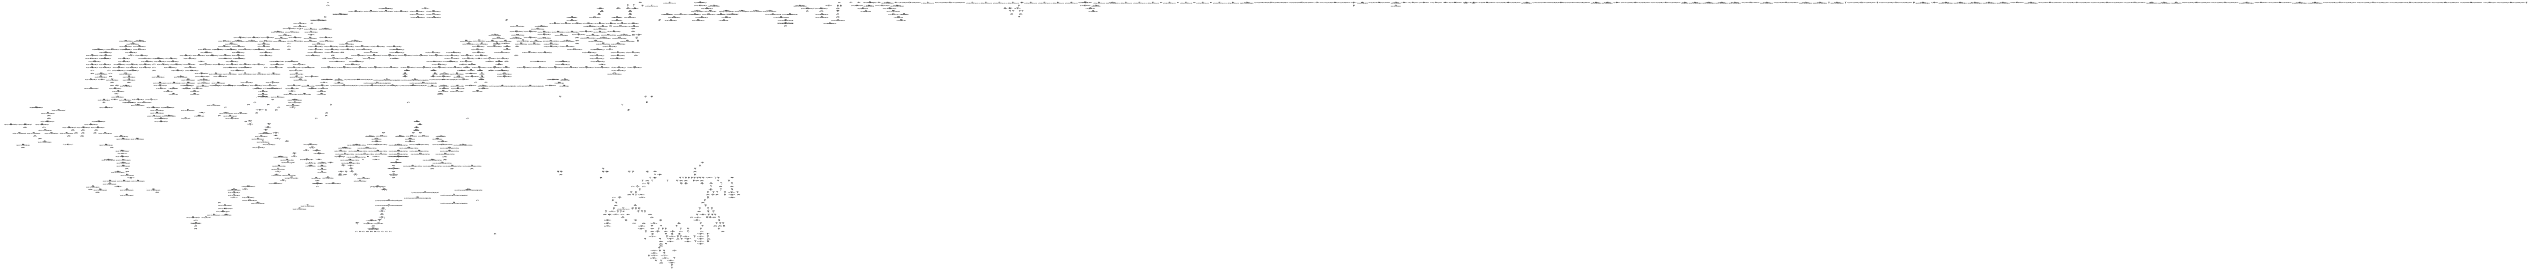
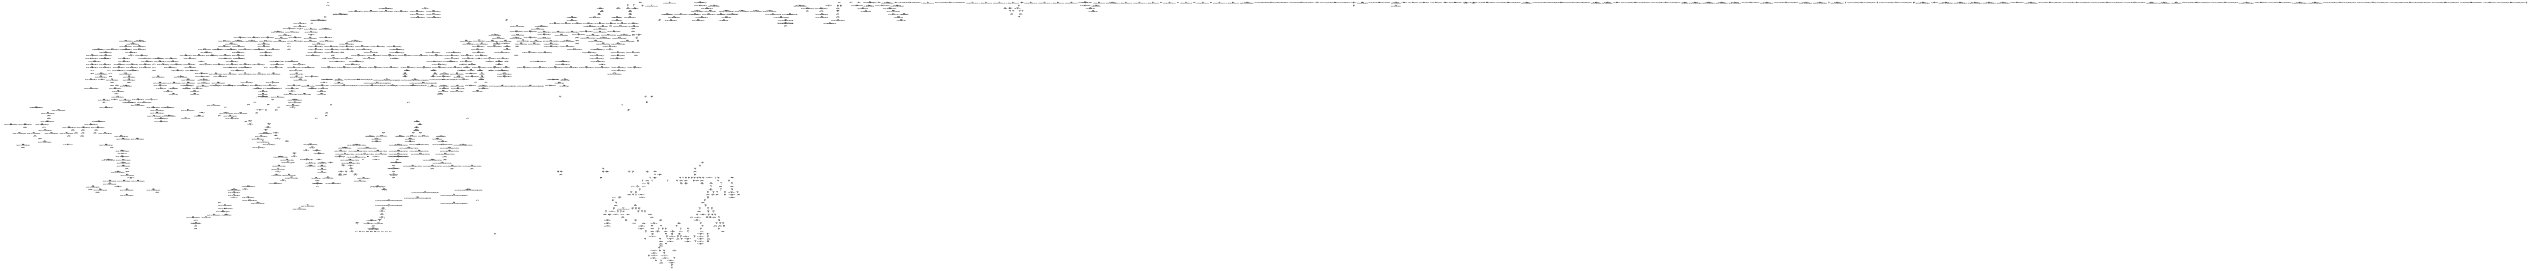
(377, 145) -> none
